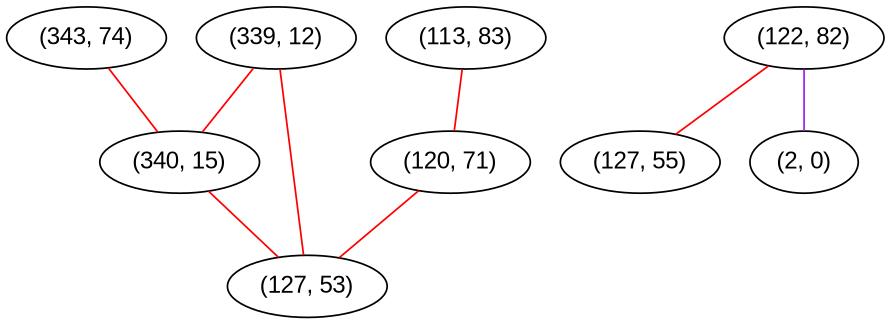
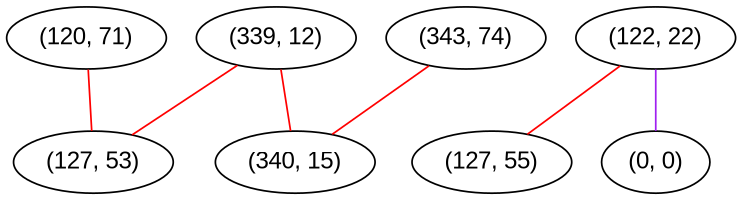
(466, 38) -> none
(804, 38) -> (656, 38)
(804, 162) -> (656, 162)
(244, 224) -> none
